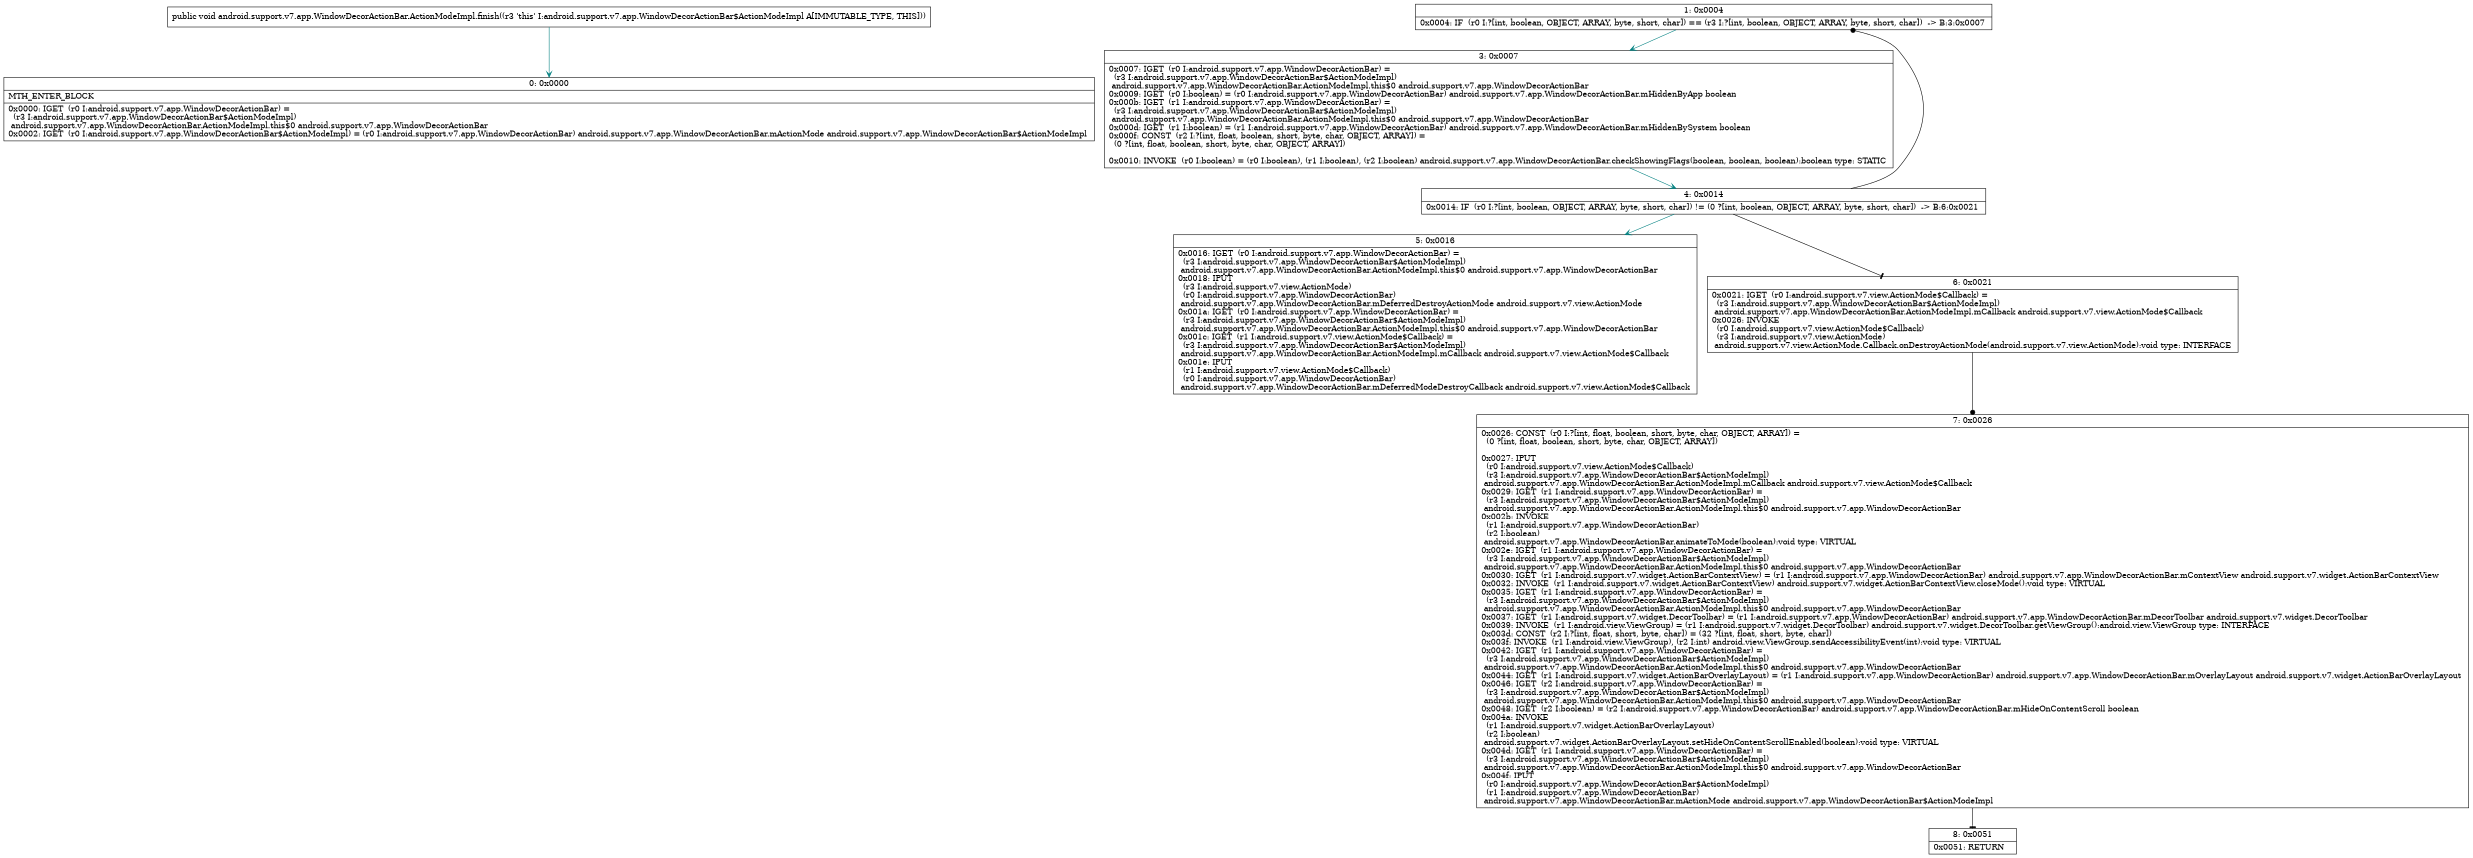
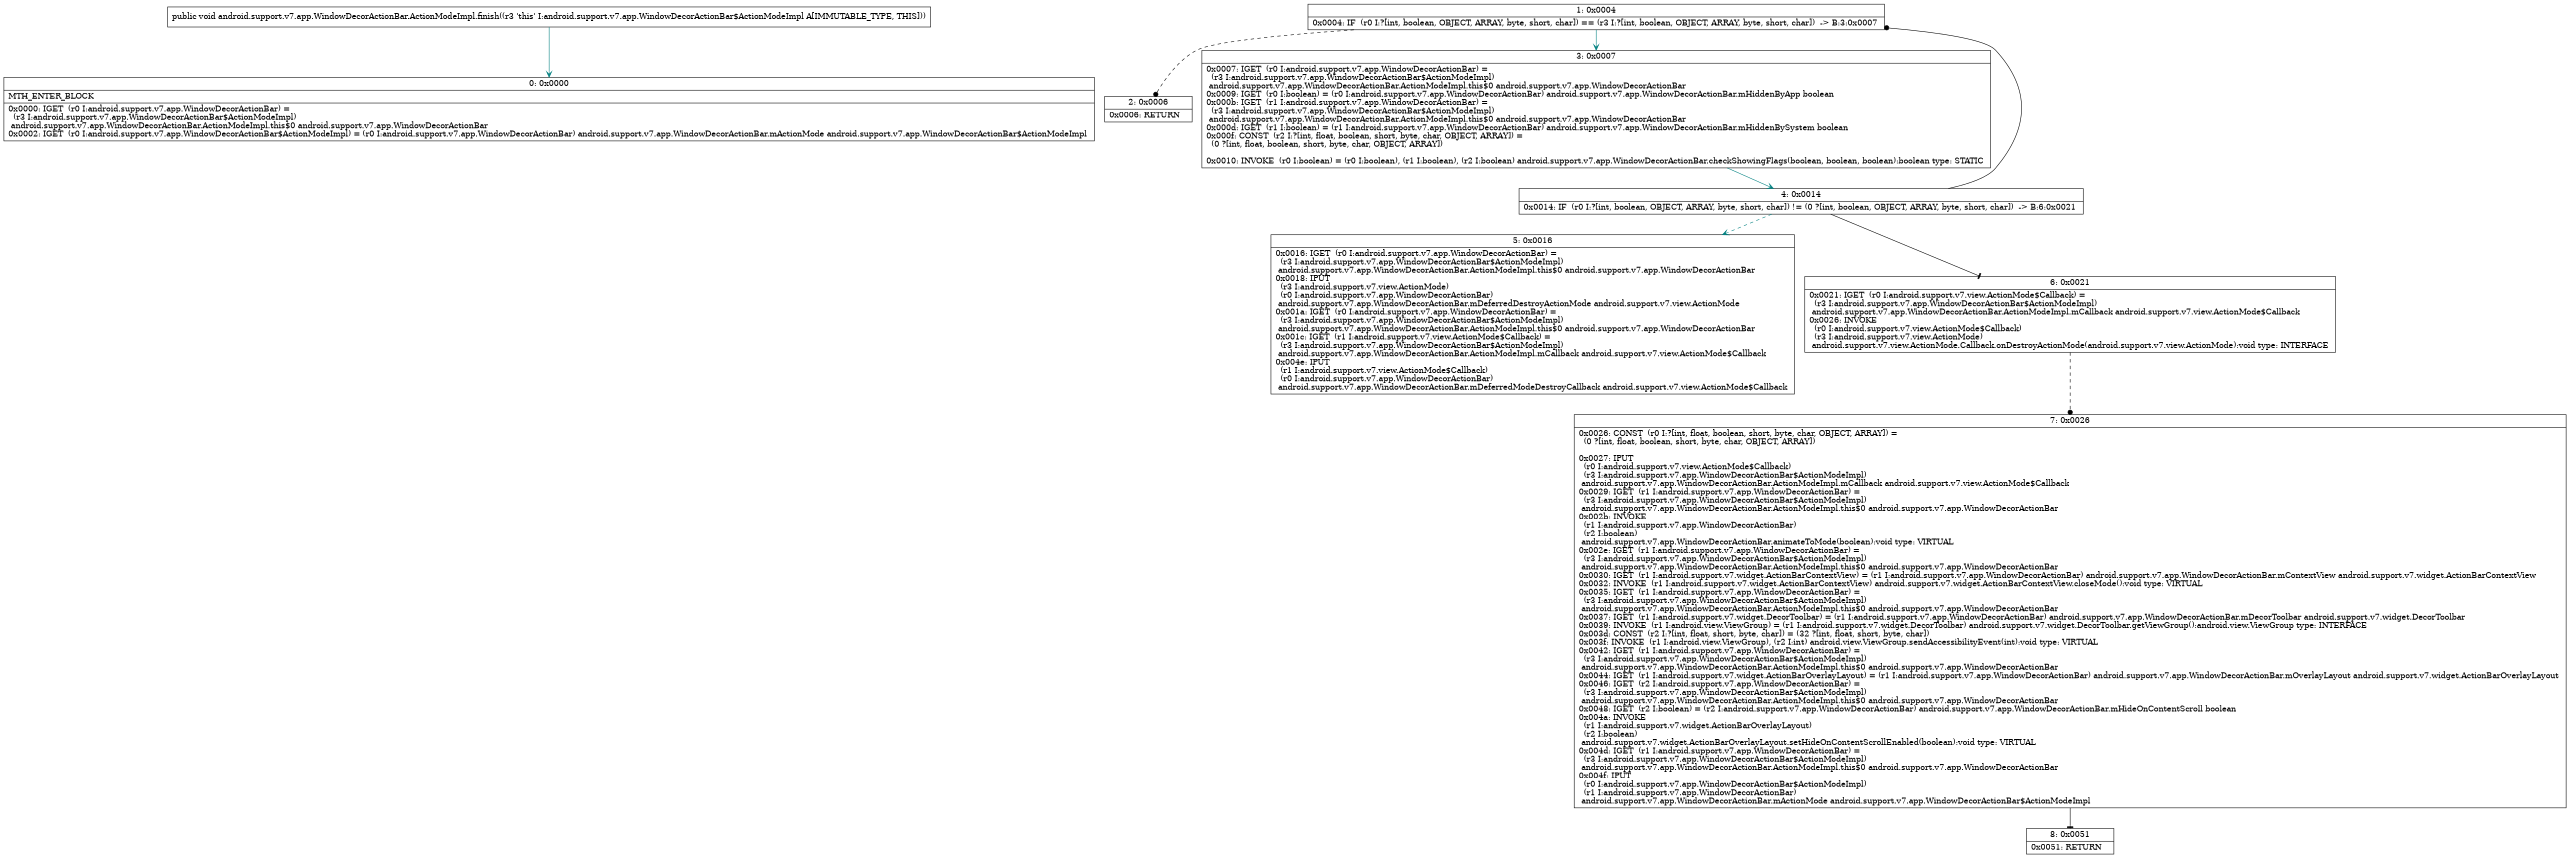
none -> (1148, 109)
(1652, 223) -> (1750, 223)
(1207, 362) -> (1305, 362)
(1973, 381) -> (2070, 381)
